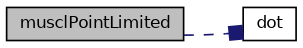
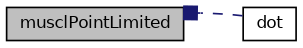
(205, 35) -> (222, 14)
